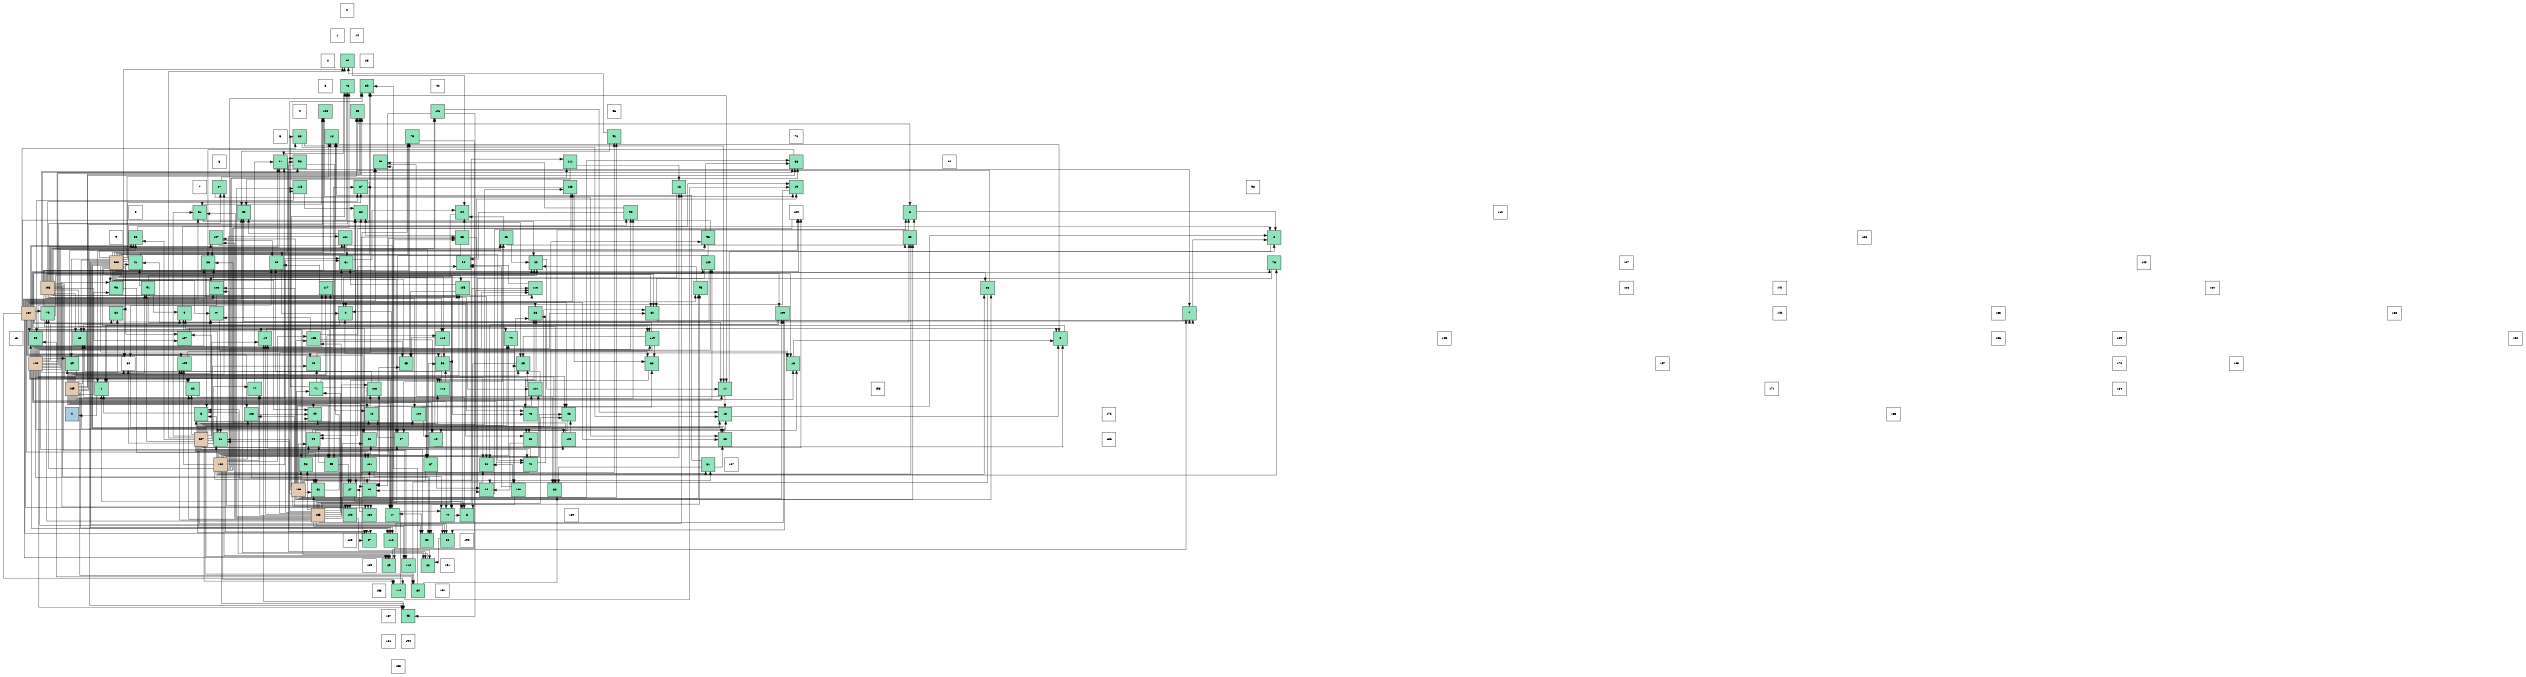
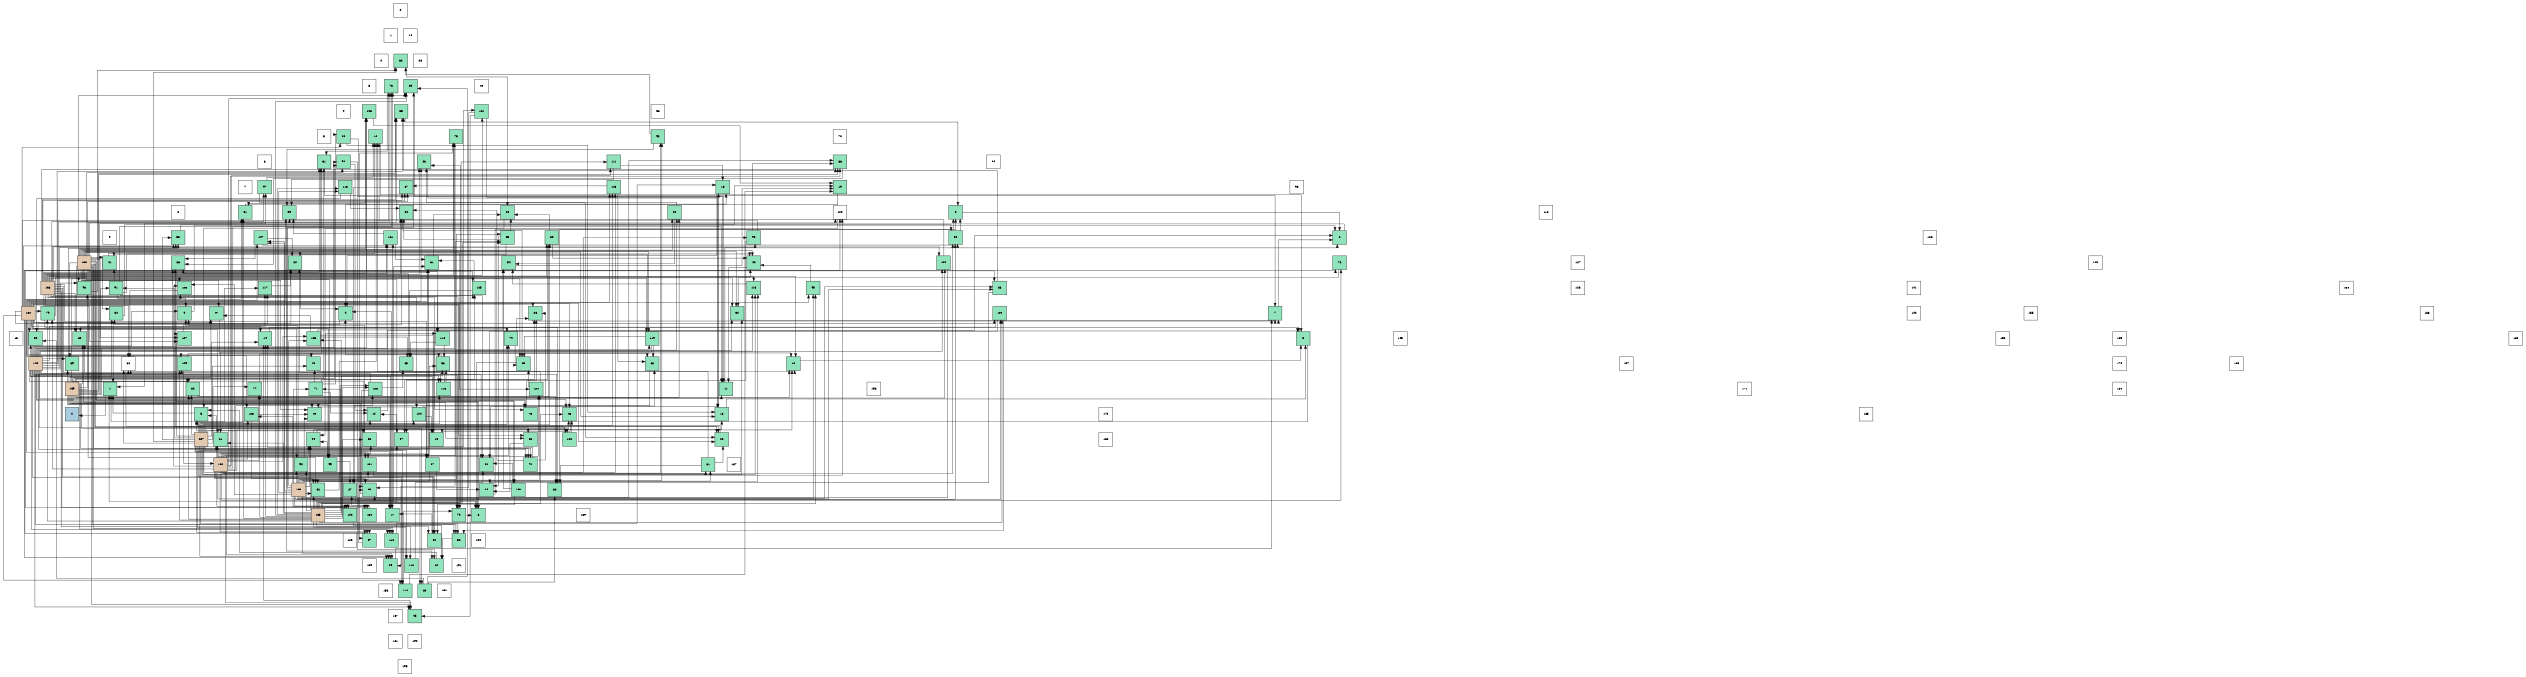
(383, 221) -> (488, 204)
(116, 263) -> (84, 263)
(254, 271) -> (246, 274)
(184, 425) -> (184, 430)
